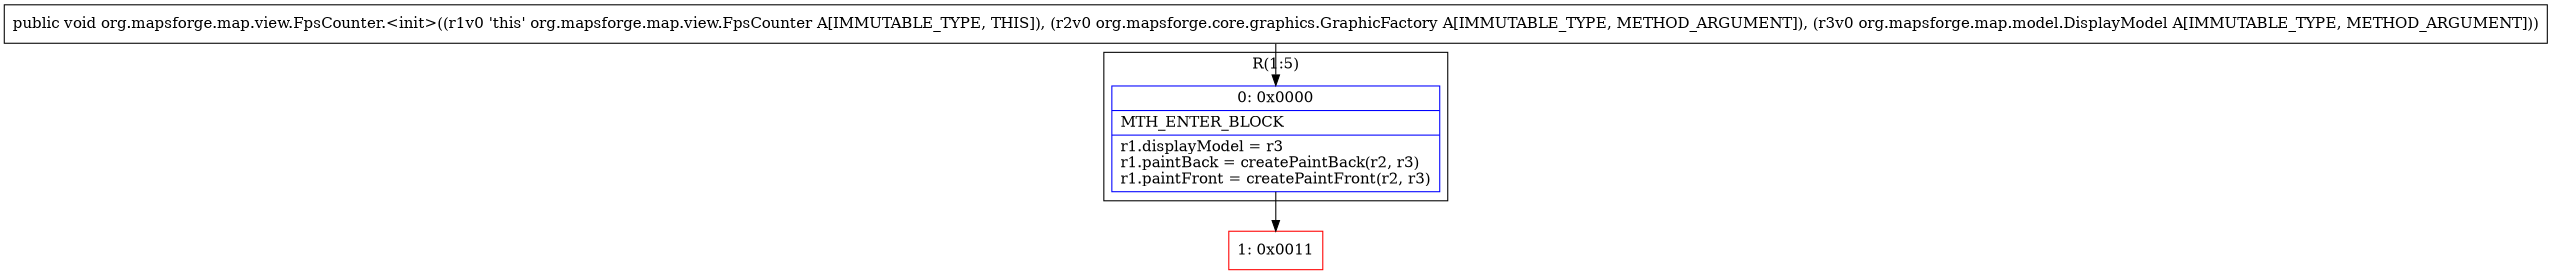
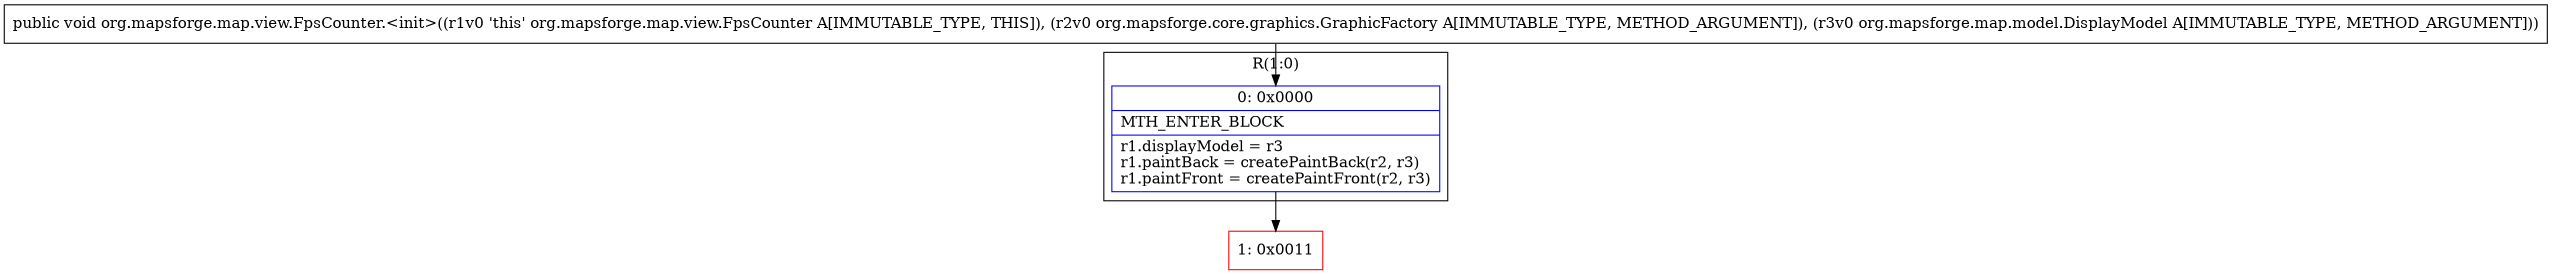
(1276, 65) -> (1276, 65)
